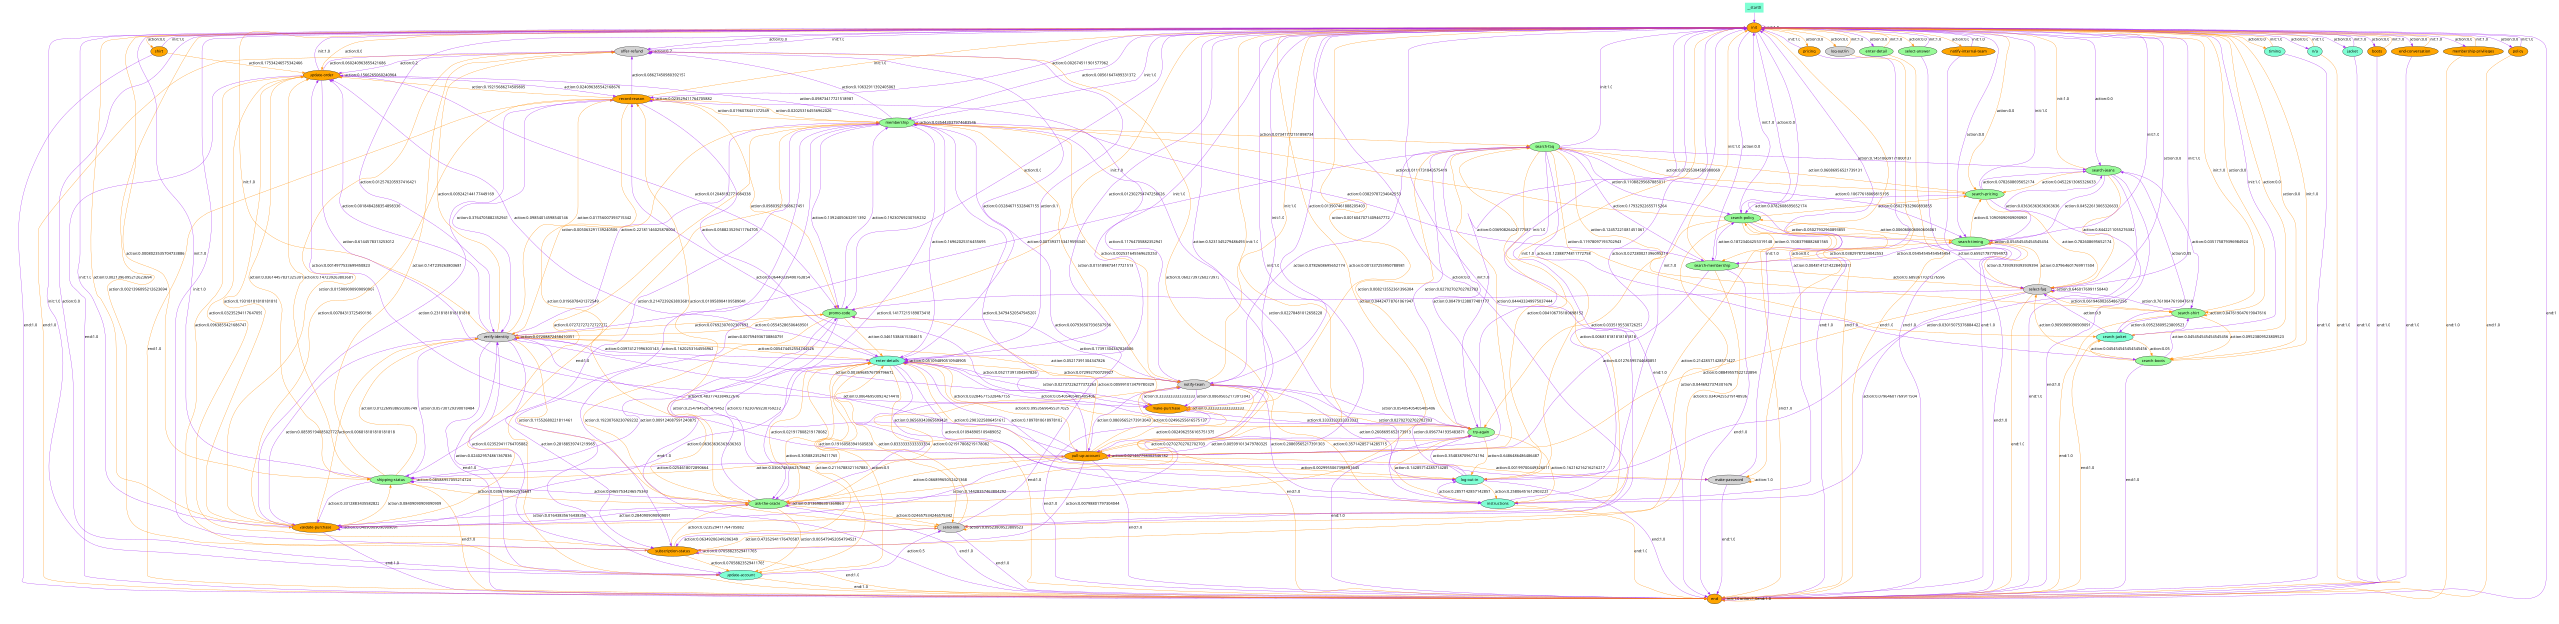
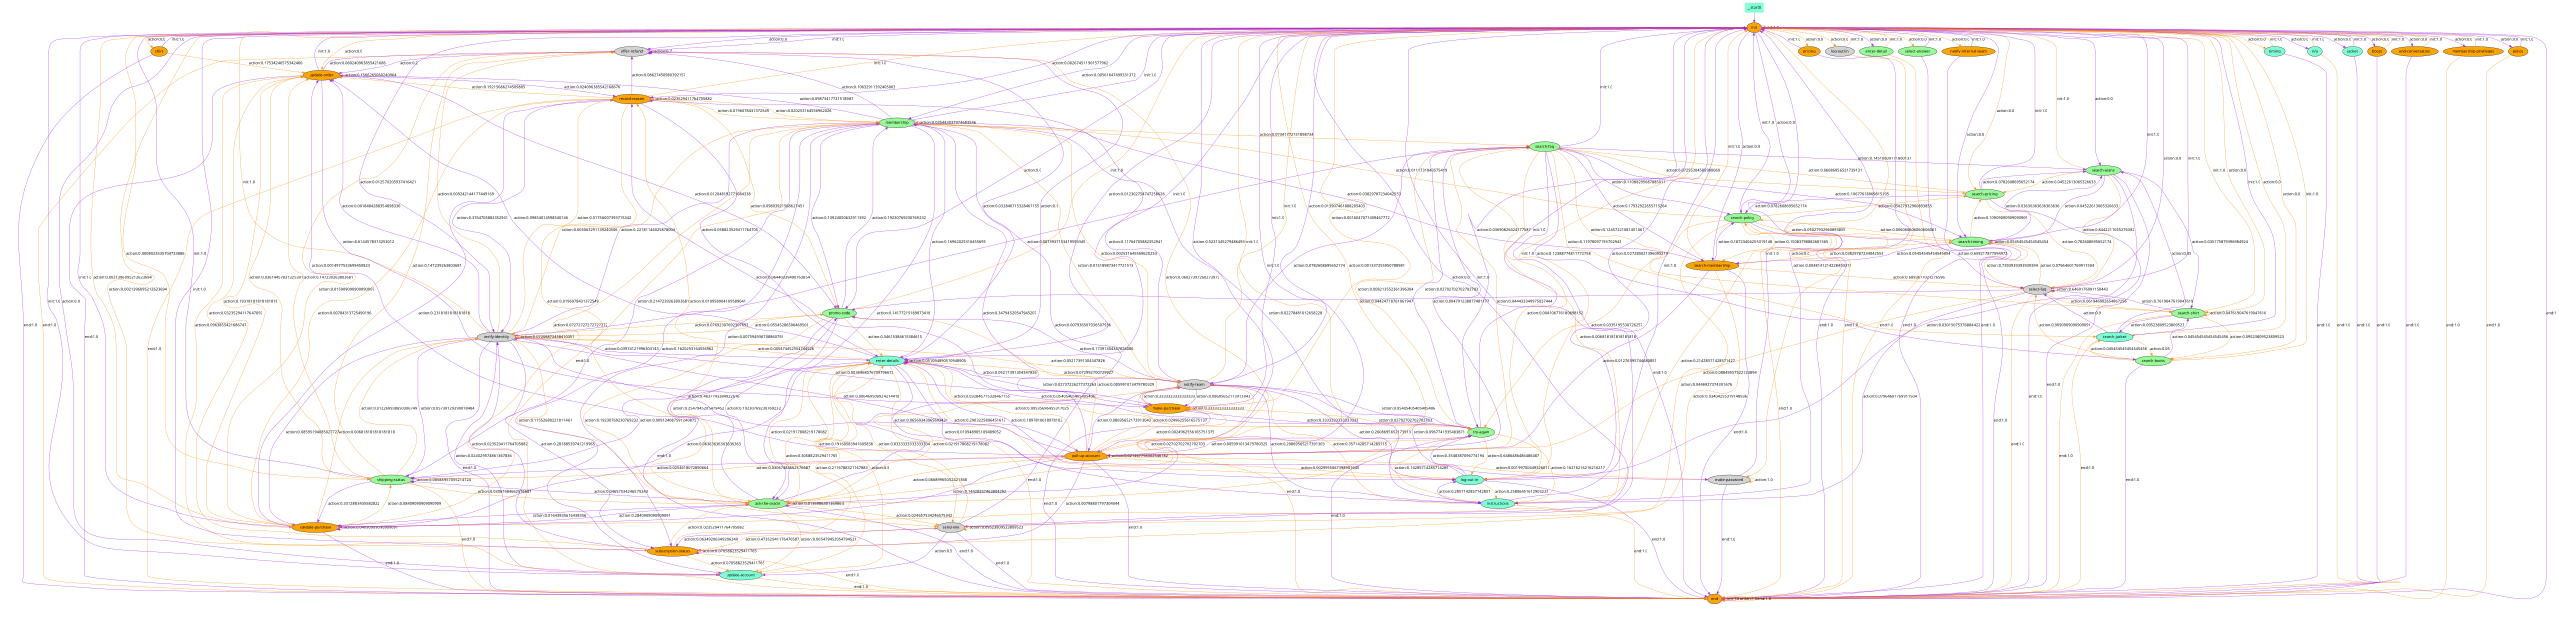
(1712, 266) -> (1712, 266)
(856, 570) -> (862, 570)
